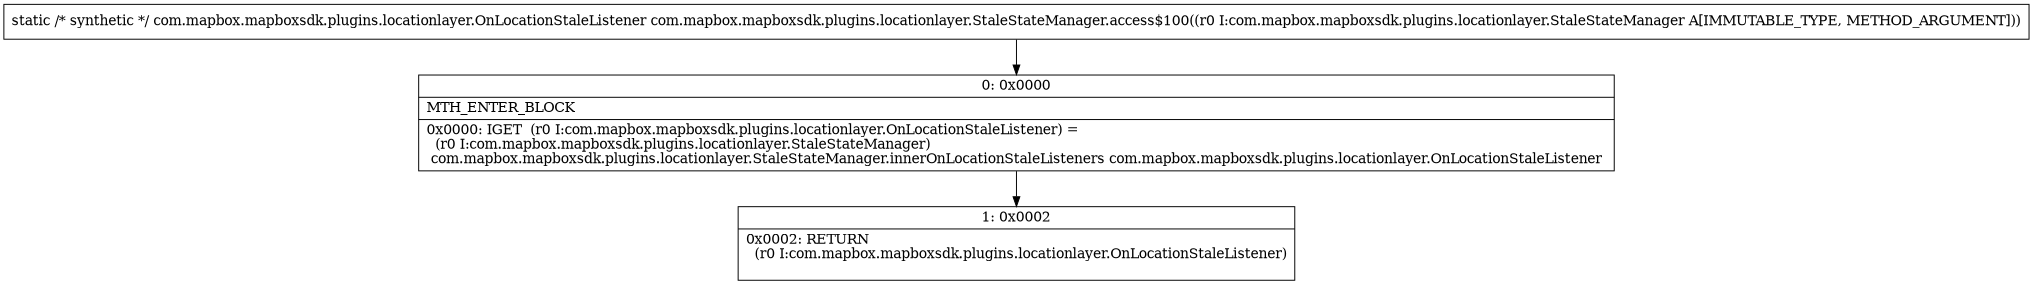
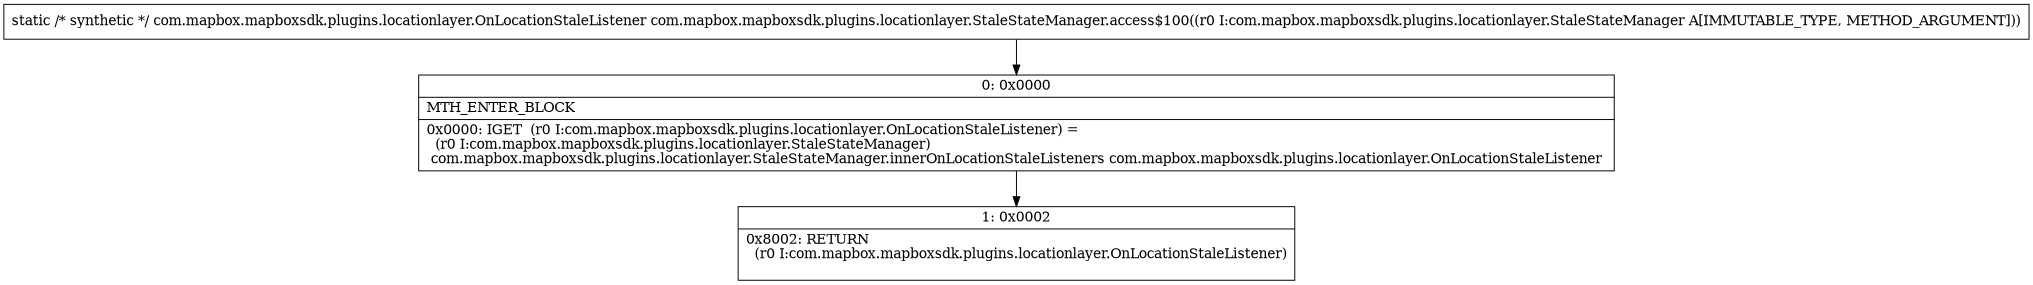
(812, 240) -> (812, 240)
